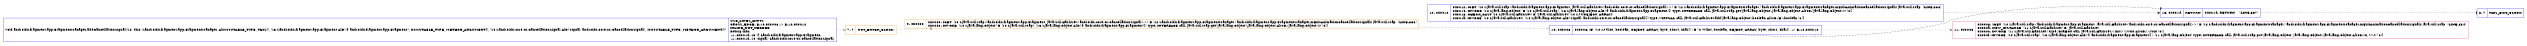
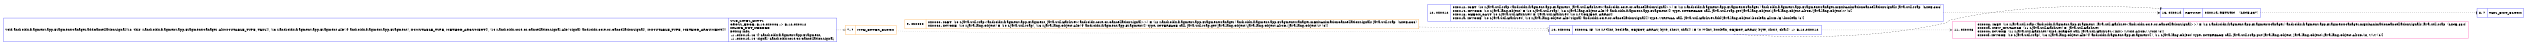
(913, 29) -> (1222, 32)
(876, 30) -> (876, 30)
